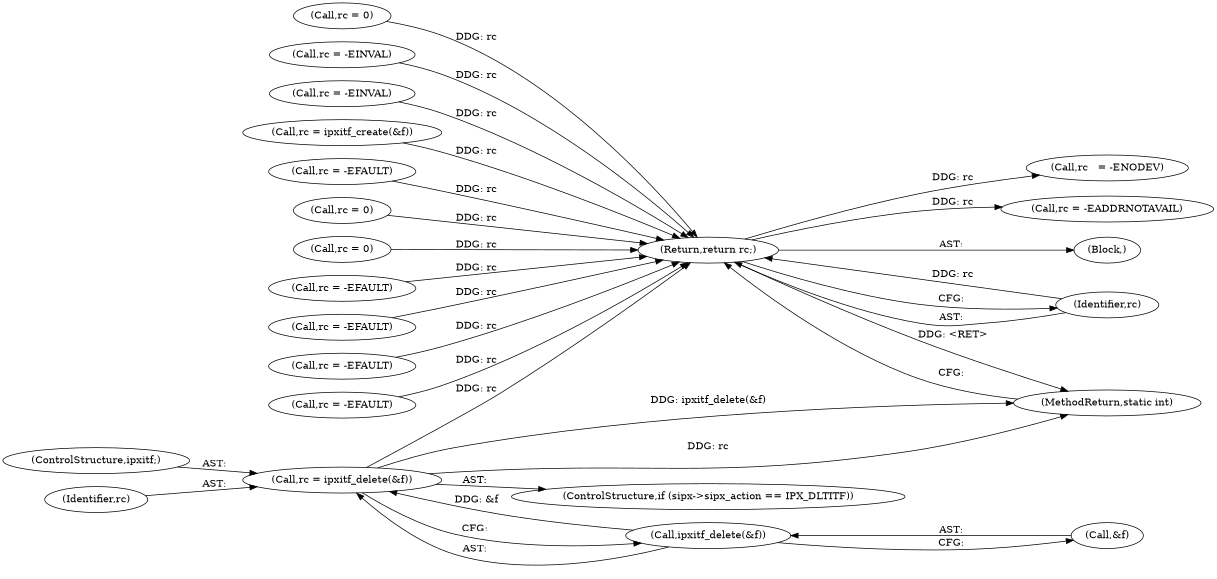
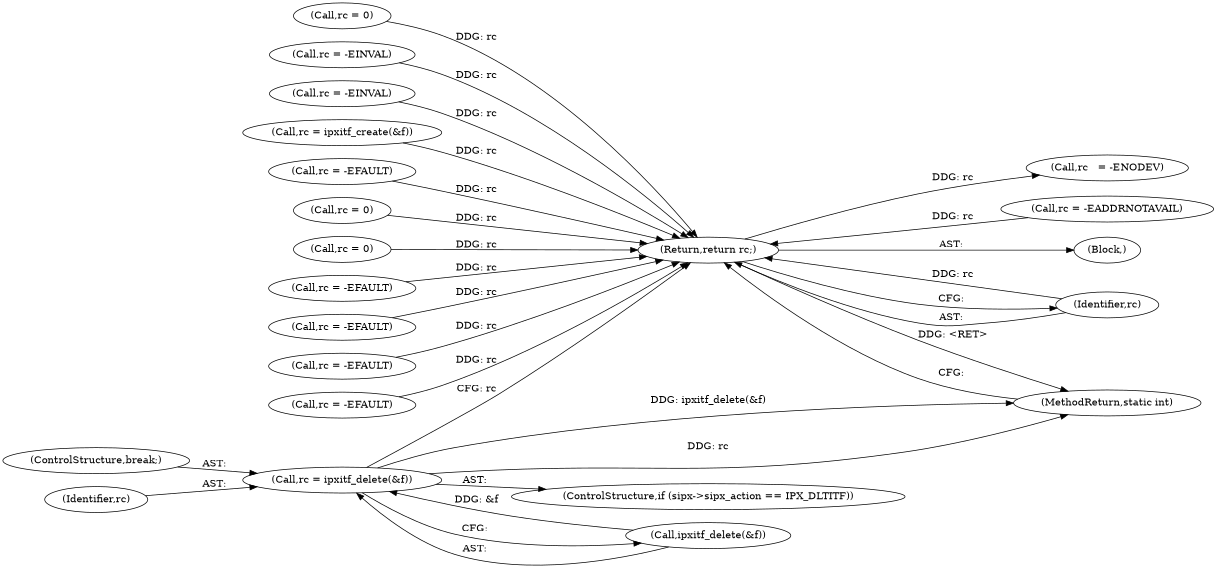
(872, 217) -> (903, 231)
(477, 389) -> (477, 389)
(96, 461) -> (96, 461)
(1107, 536) -> none
